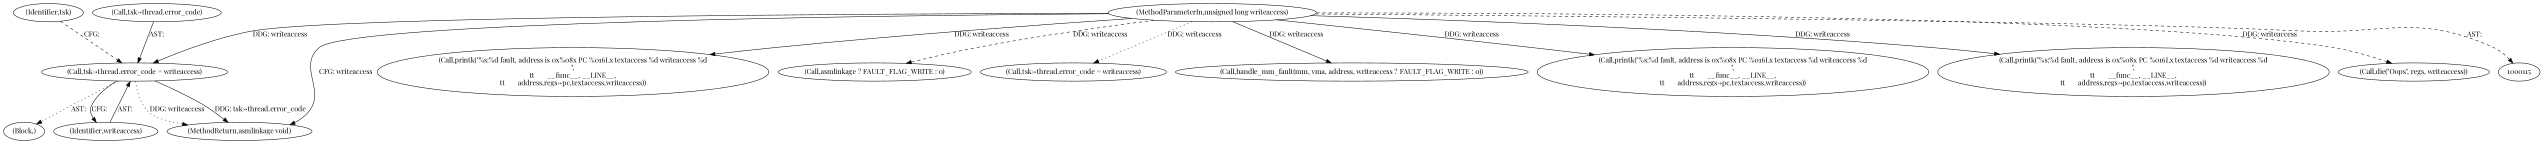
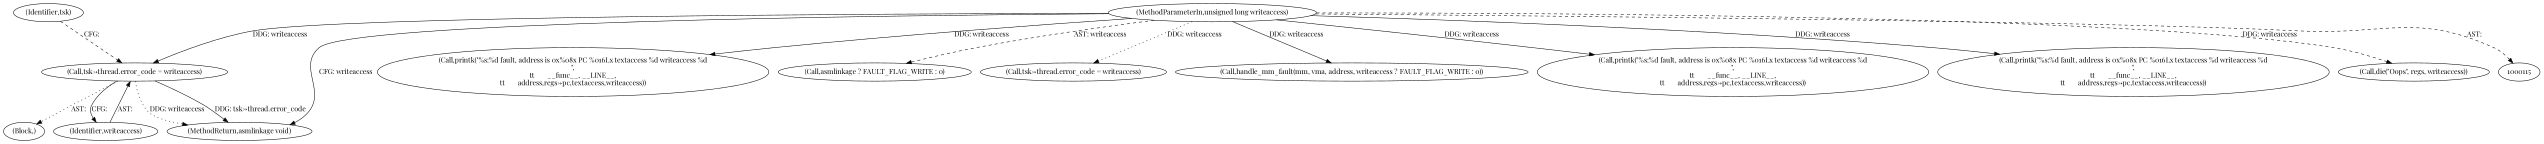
(157, 13) -> none
(1100, 35) -> (1100, 35)
